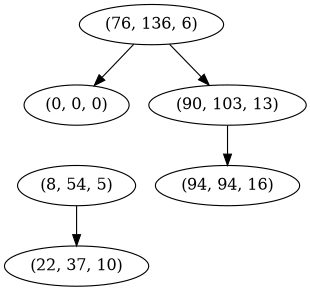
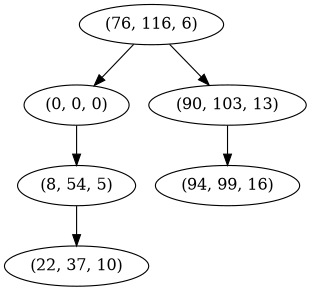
(151, 25) -> (151, 25)
none -> (77, 140)
(228, 186) -> (228, 186)
